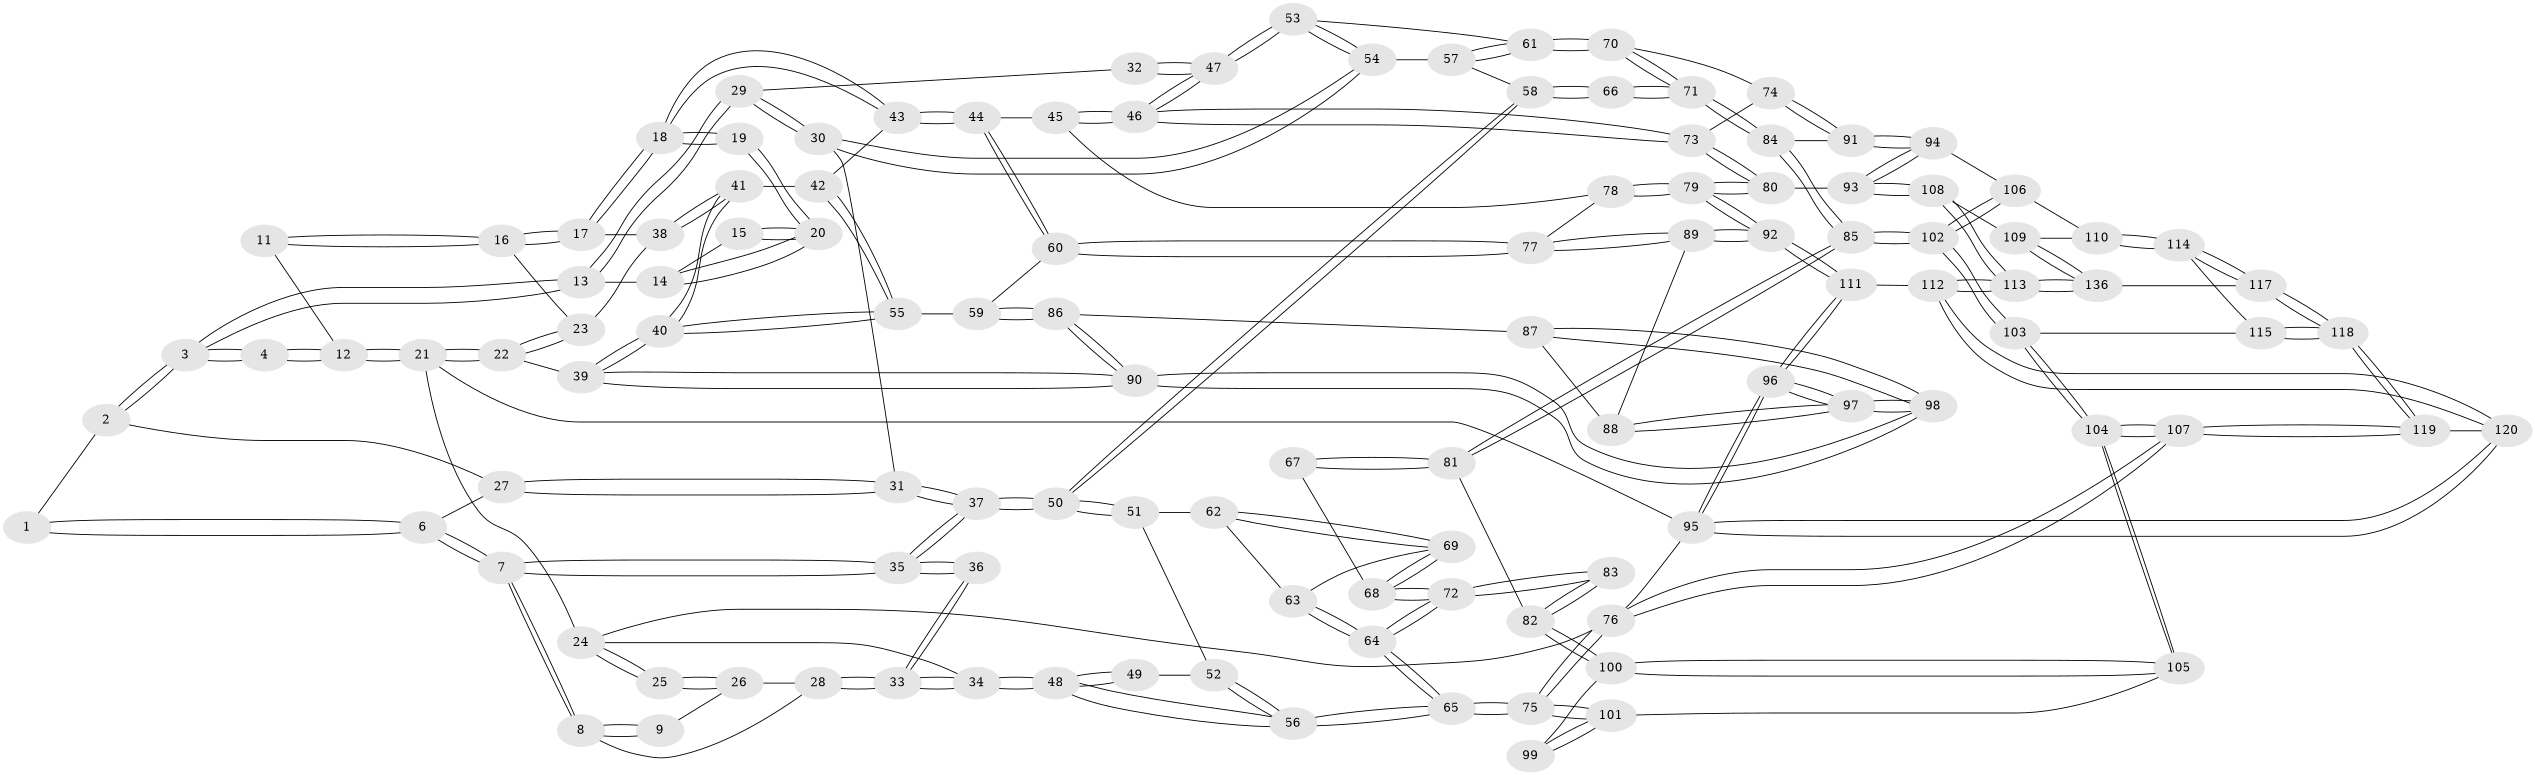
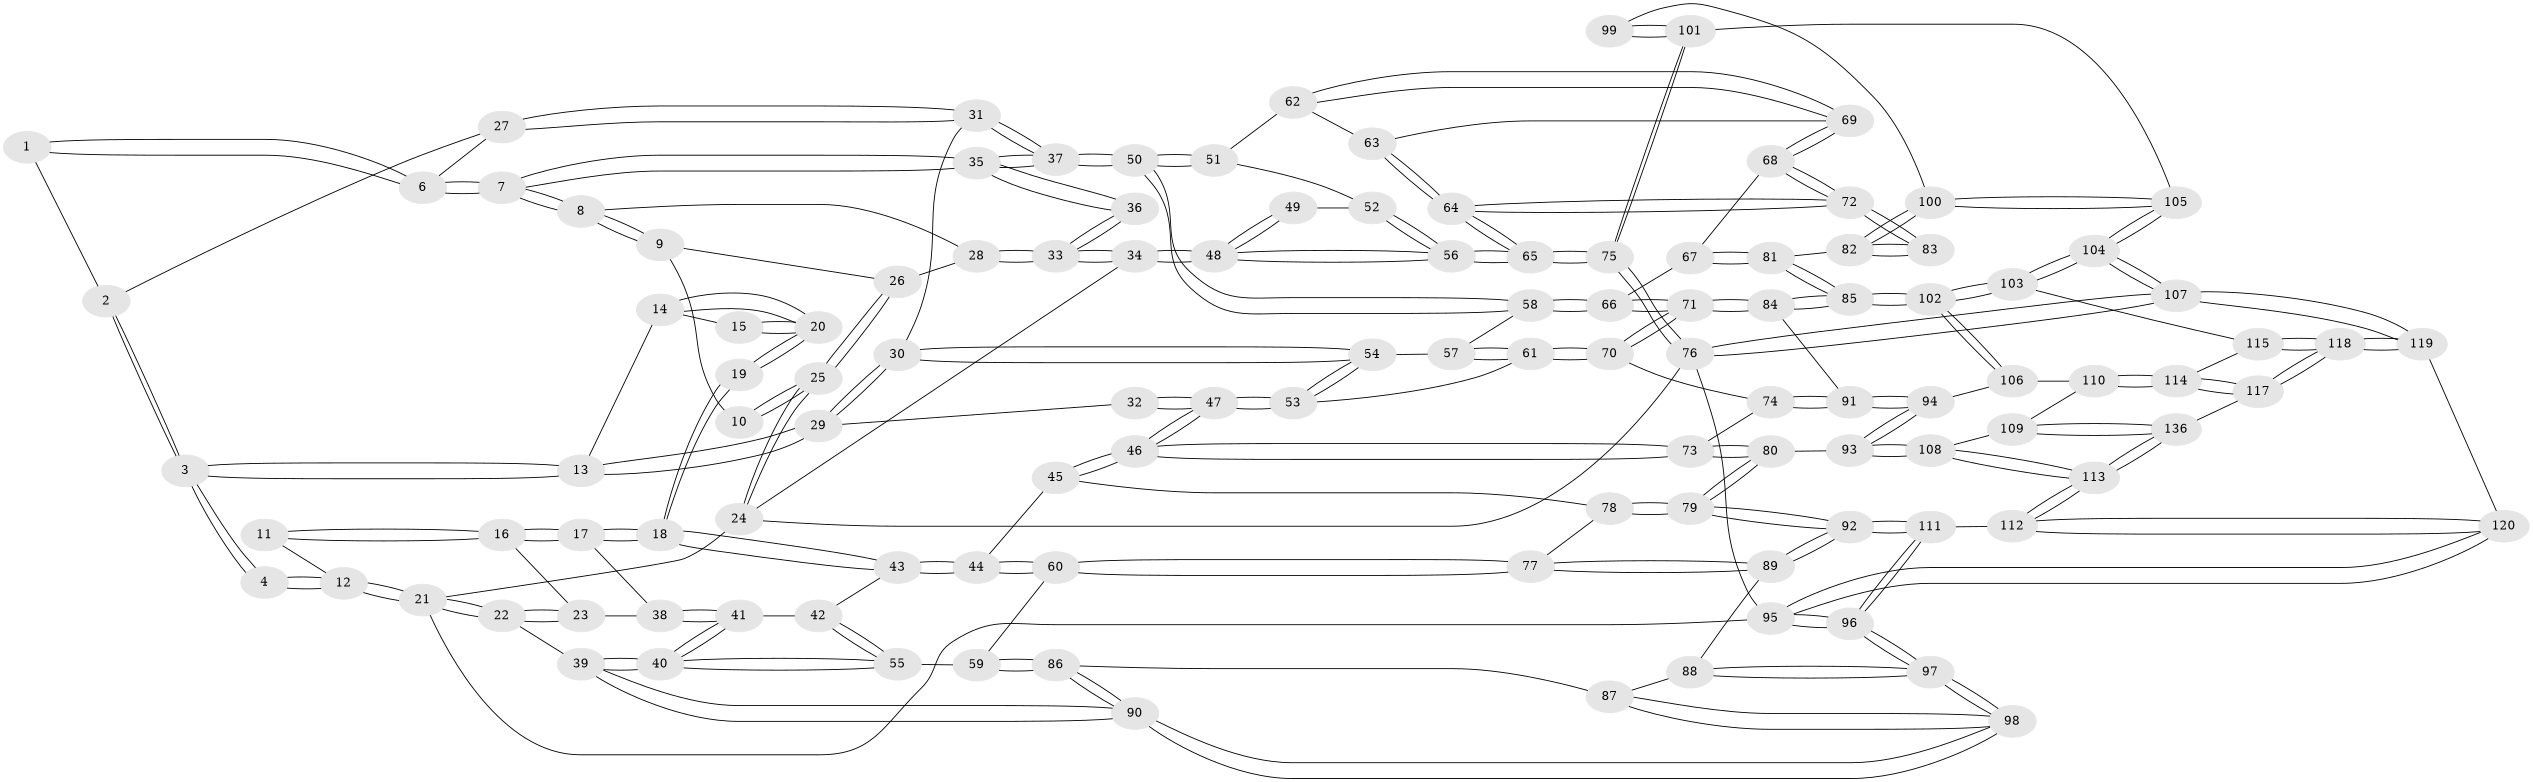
none -> (1650, 282)
none -> (739, 422)
